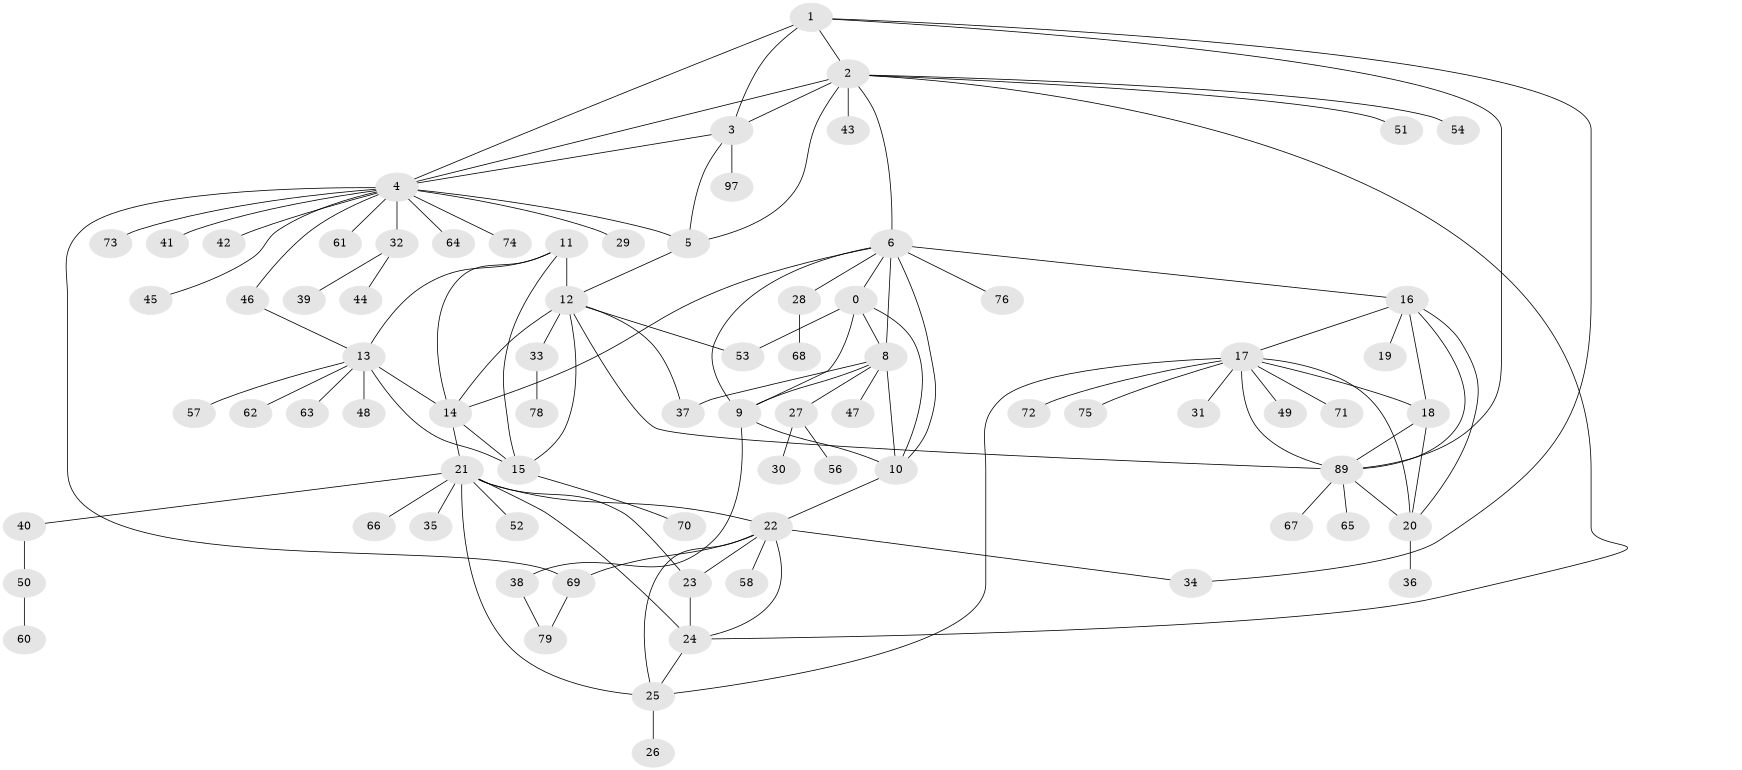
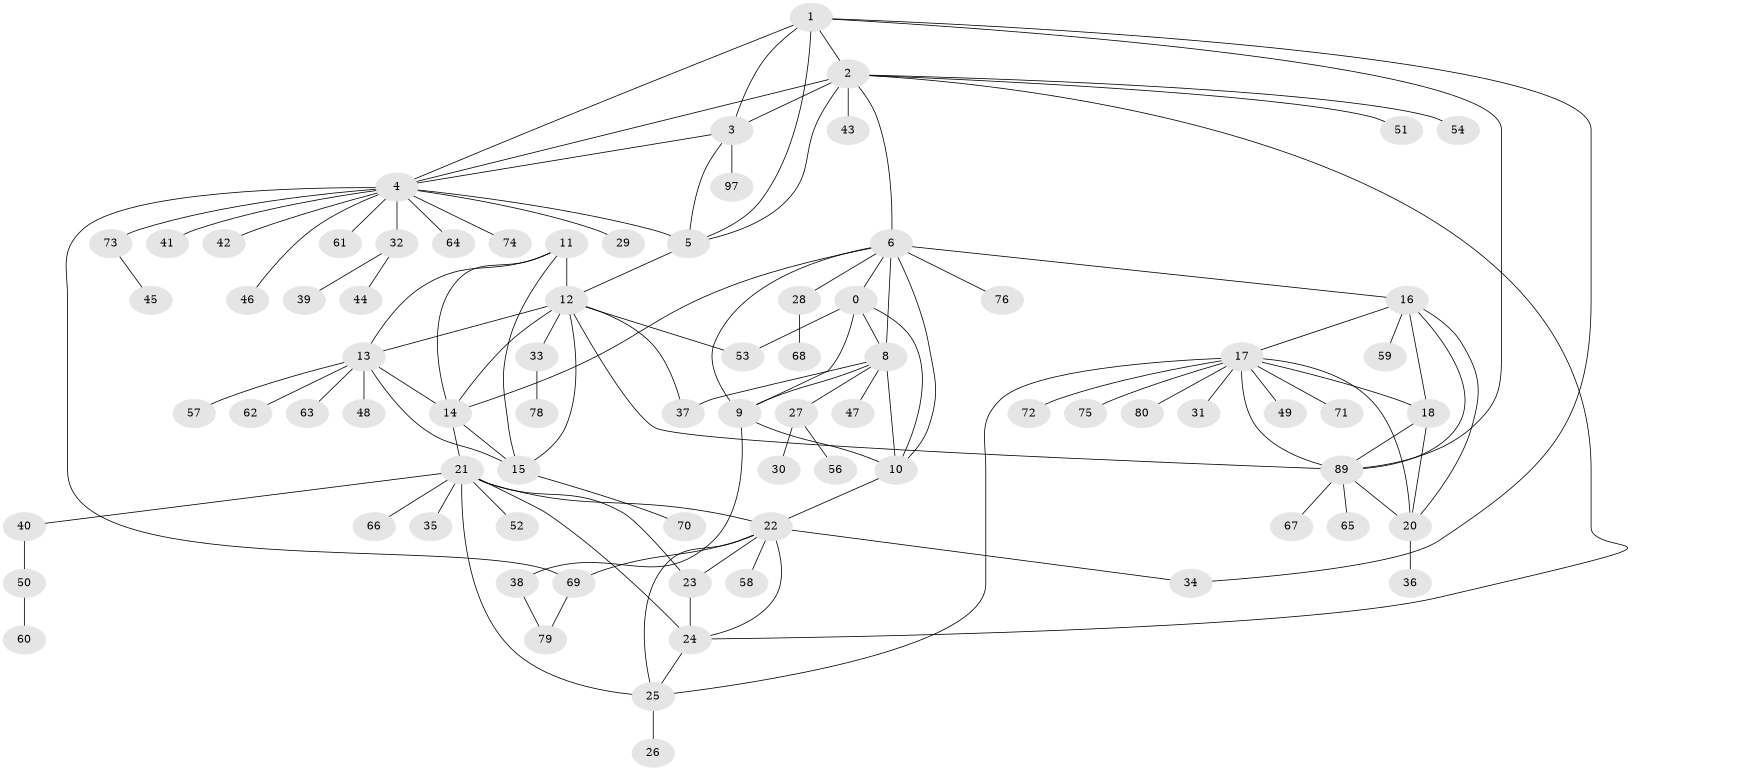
none -> (787, 151)
(270, 237) -> (131, 272)
(306, 329) -> (465, 329)
(1385, 357) -> (1385, 357)
none -> (1142, 413)
